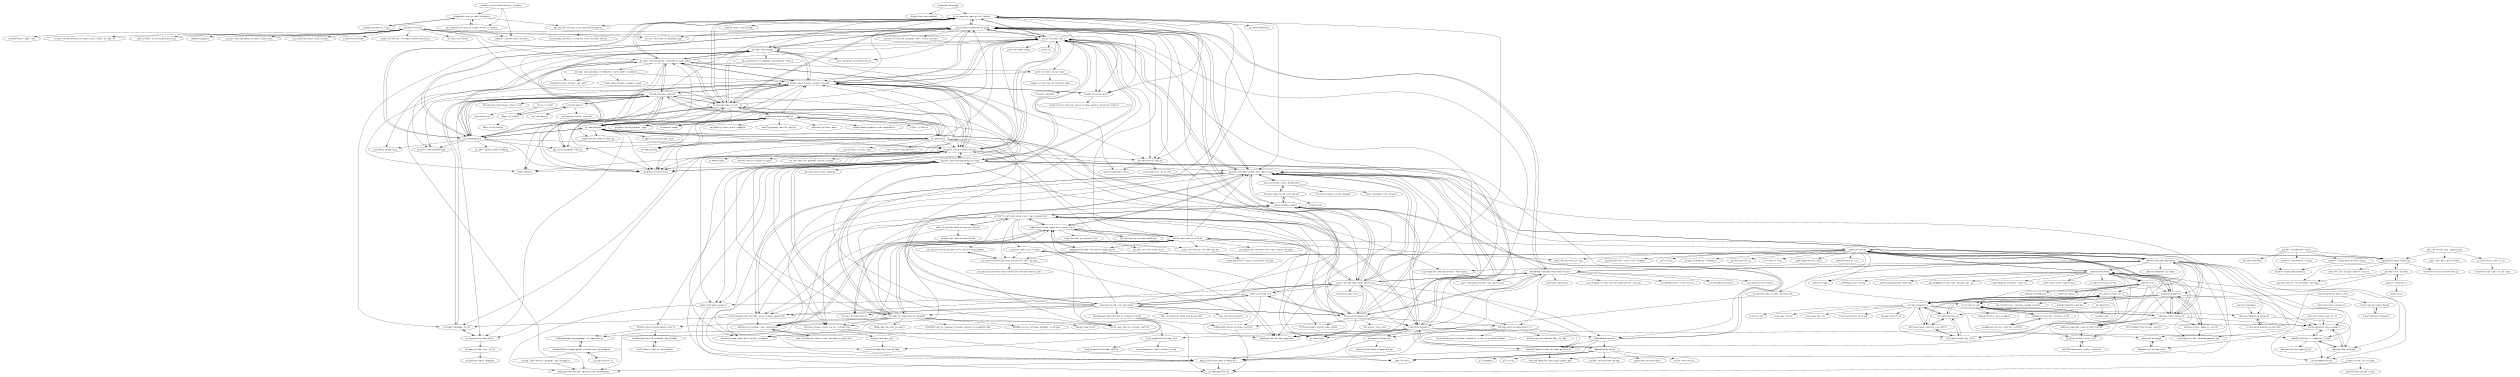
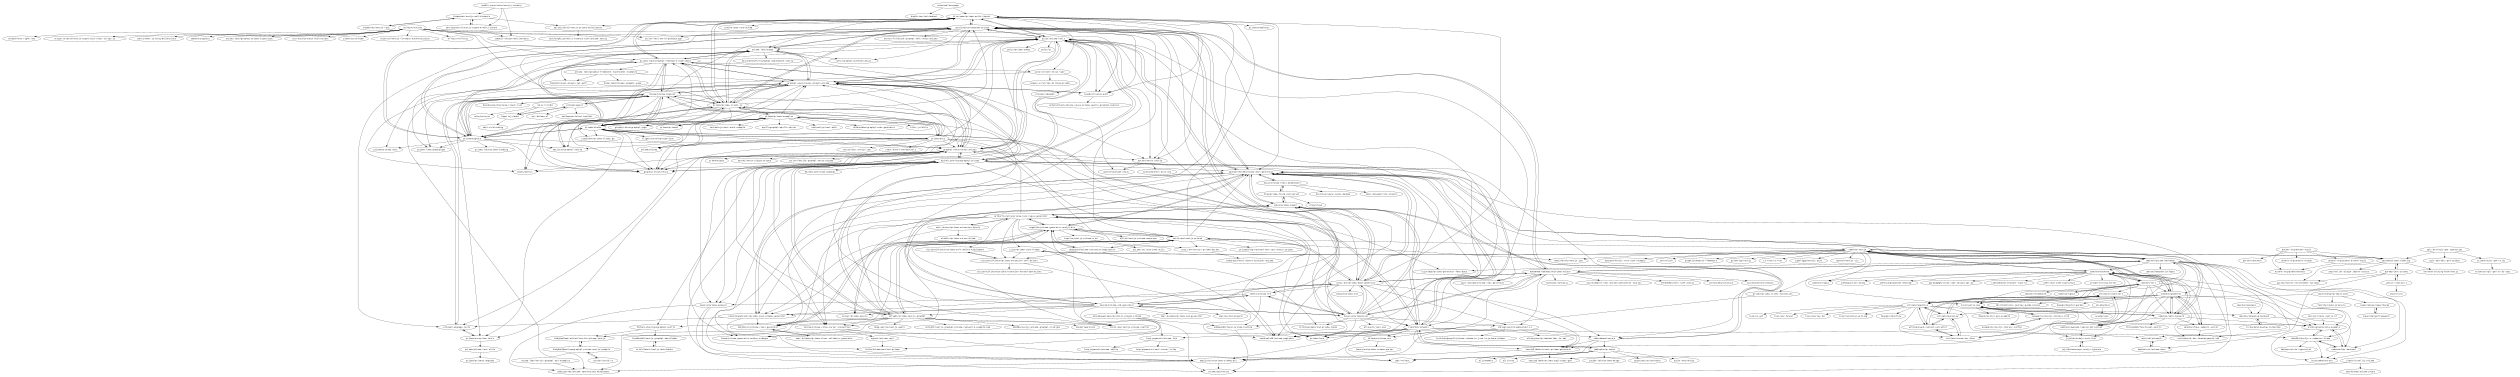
(871, 41) -> none
(580, 338) -> (580, 338)
